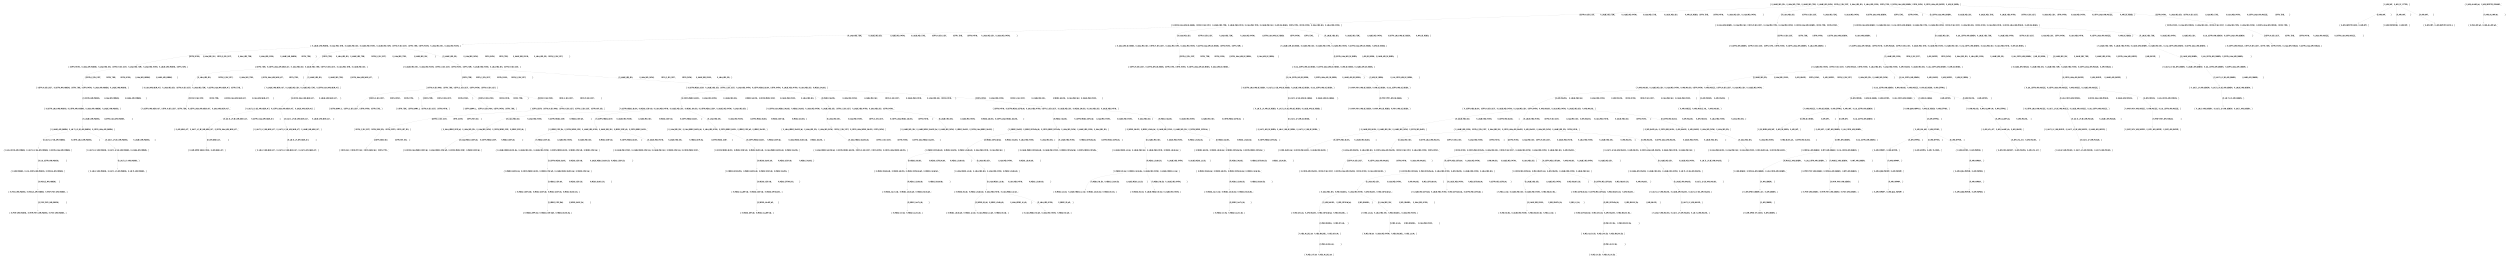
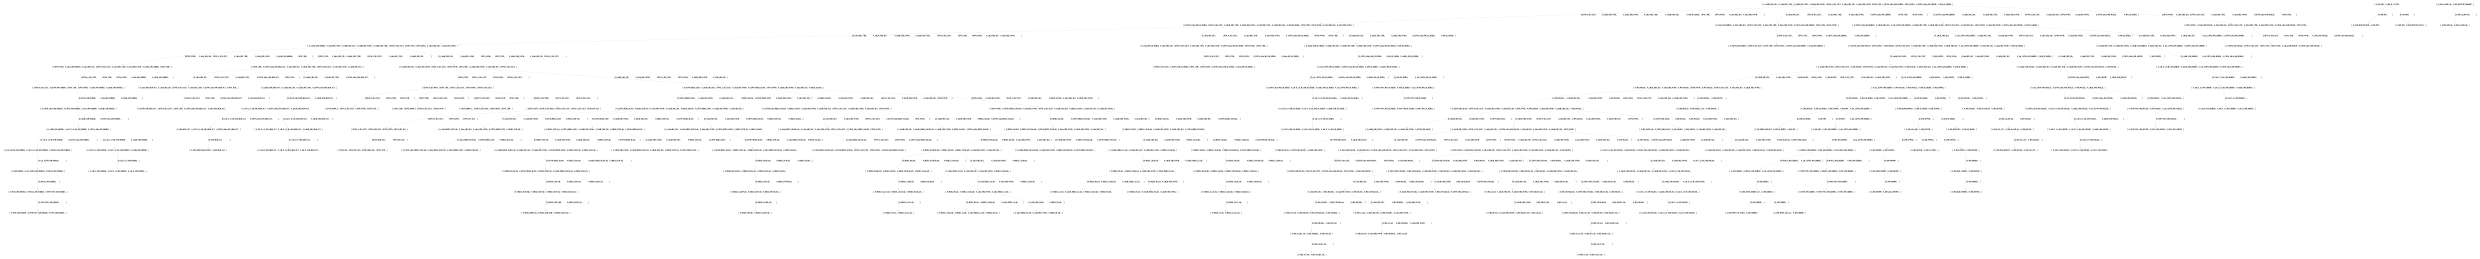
(2396, 25) -> none
none -> (1961, 130)
none -> (1789, 213)
